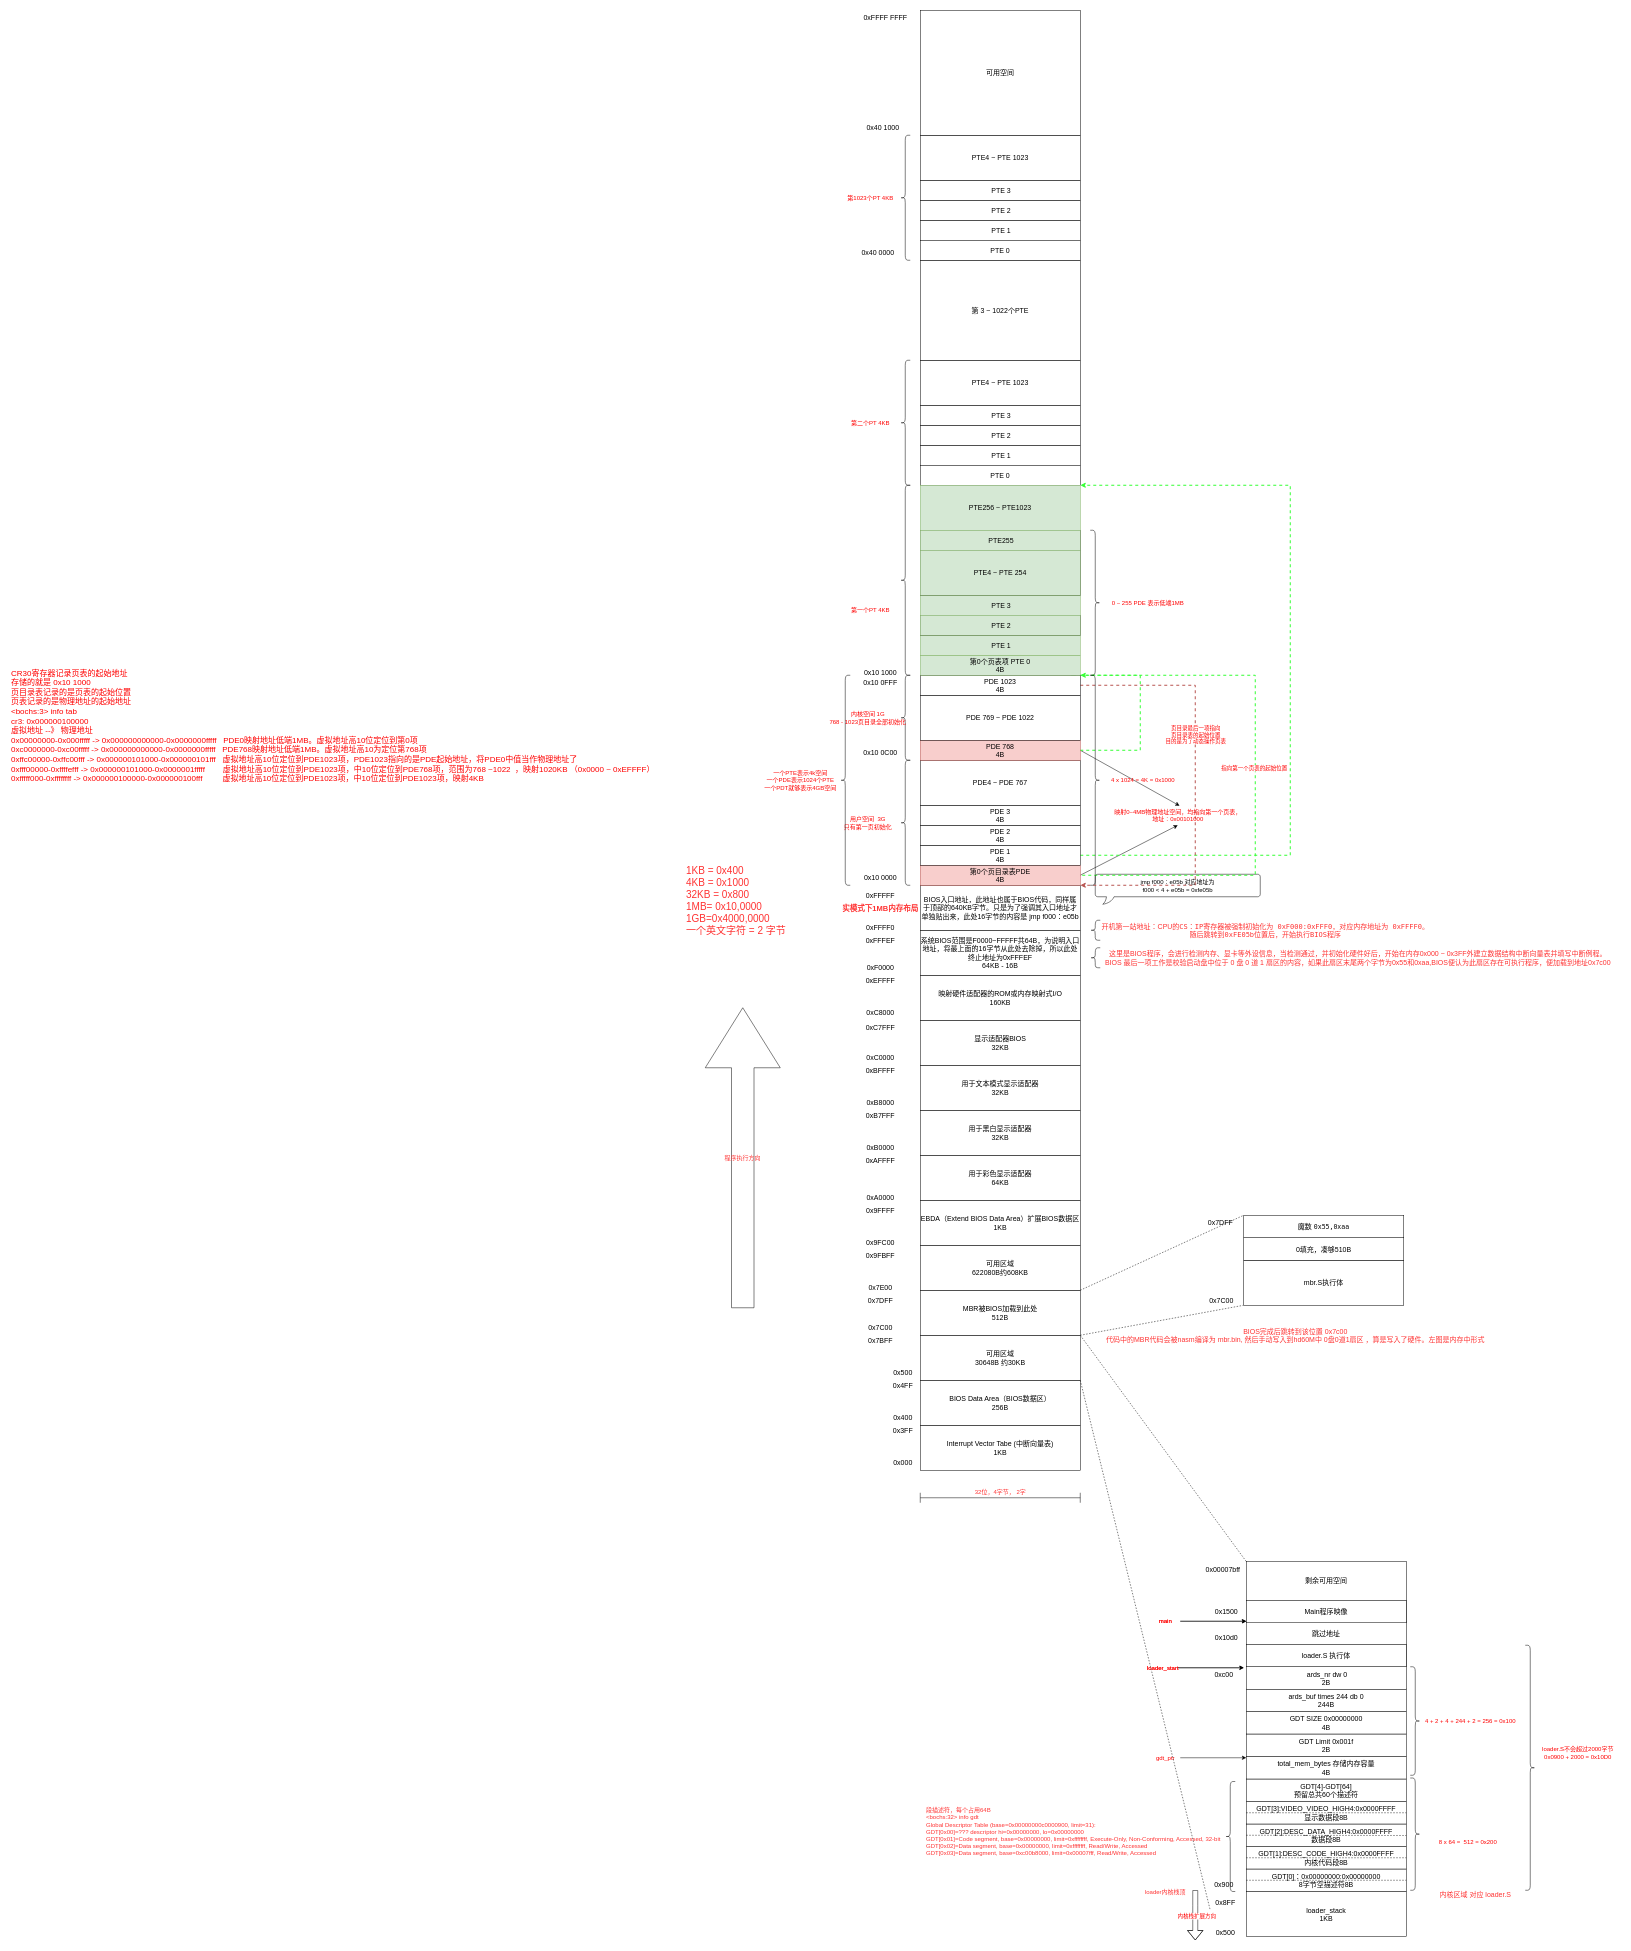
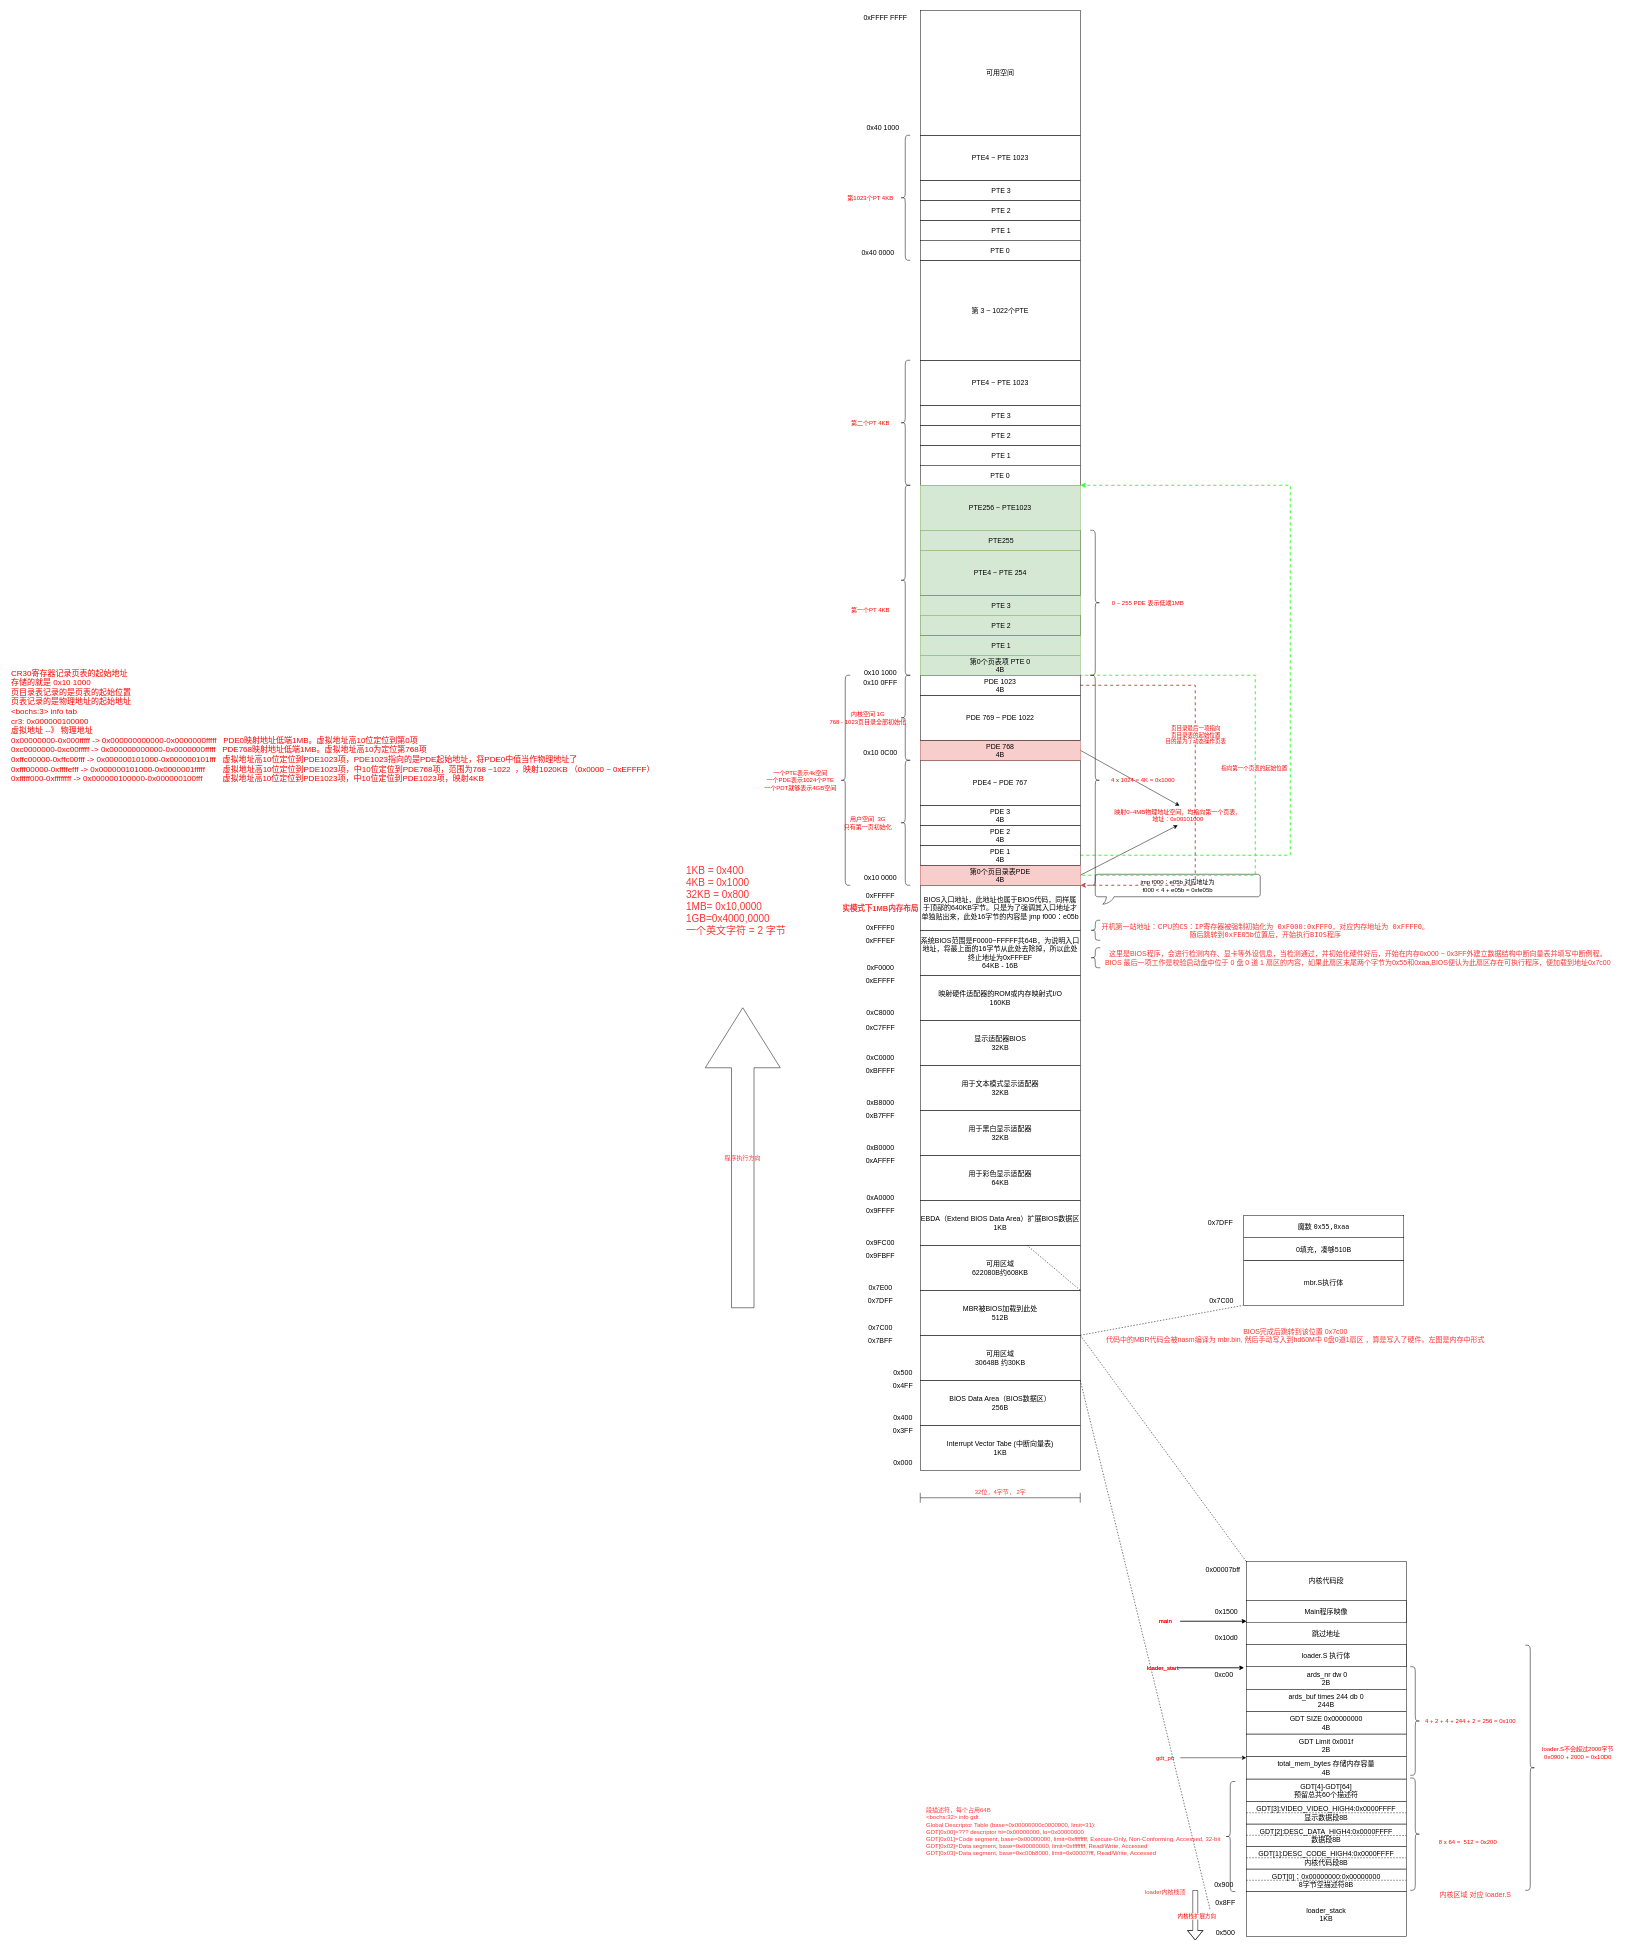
(1140, 742) -> none
(1162, 1253) -> (1054, 1268)
(1326, 1581) -> (1326, 1581)
